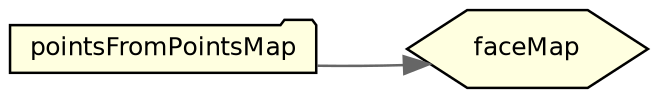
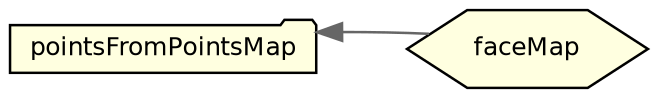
(360, 66) -> (386, 32)
